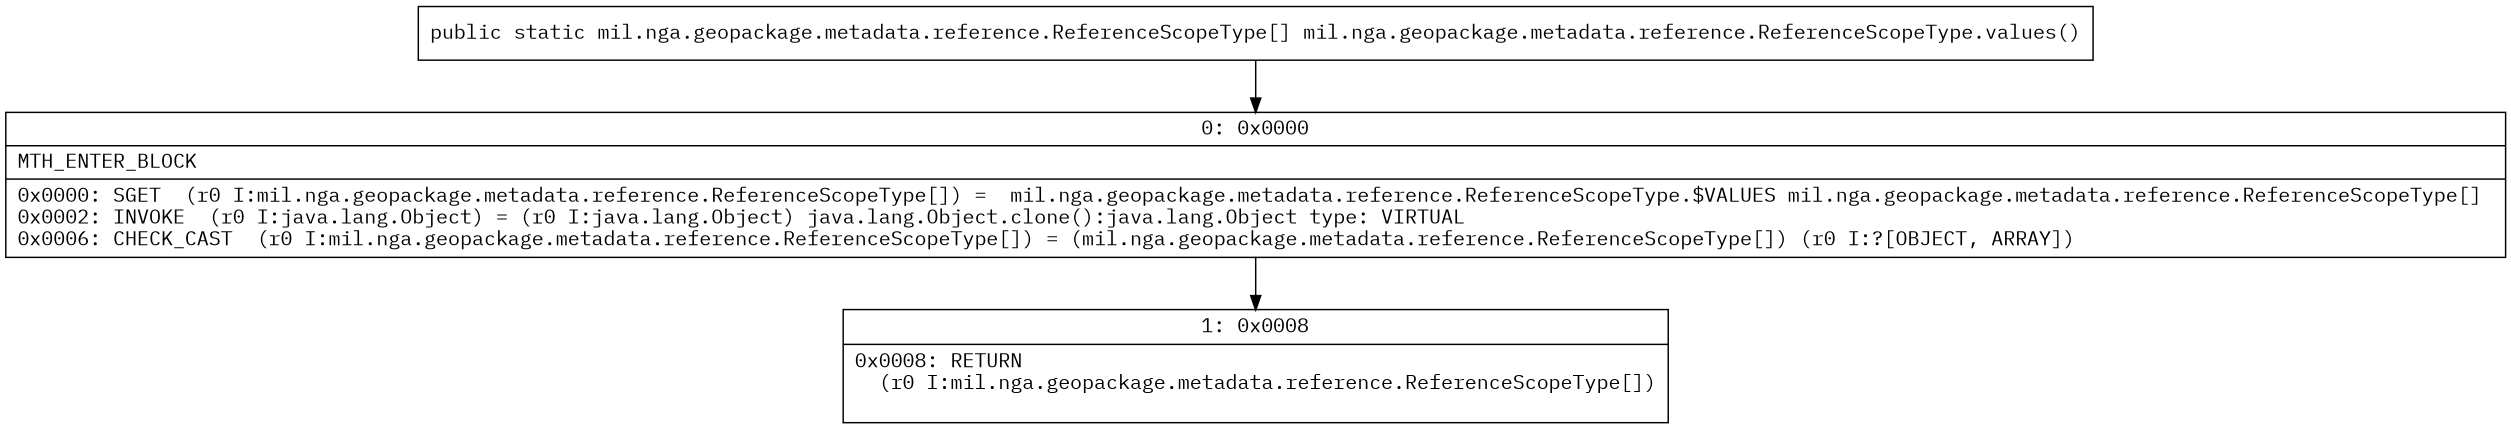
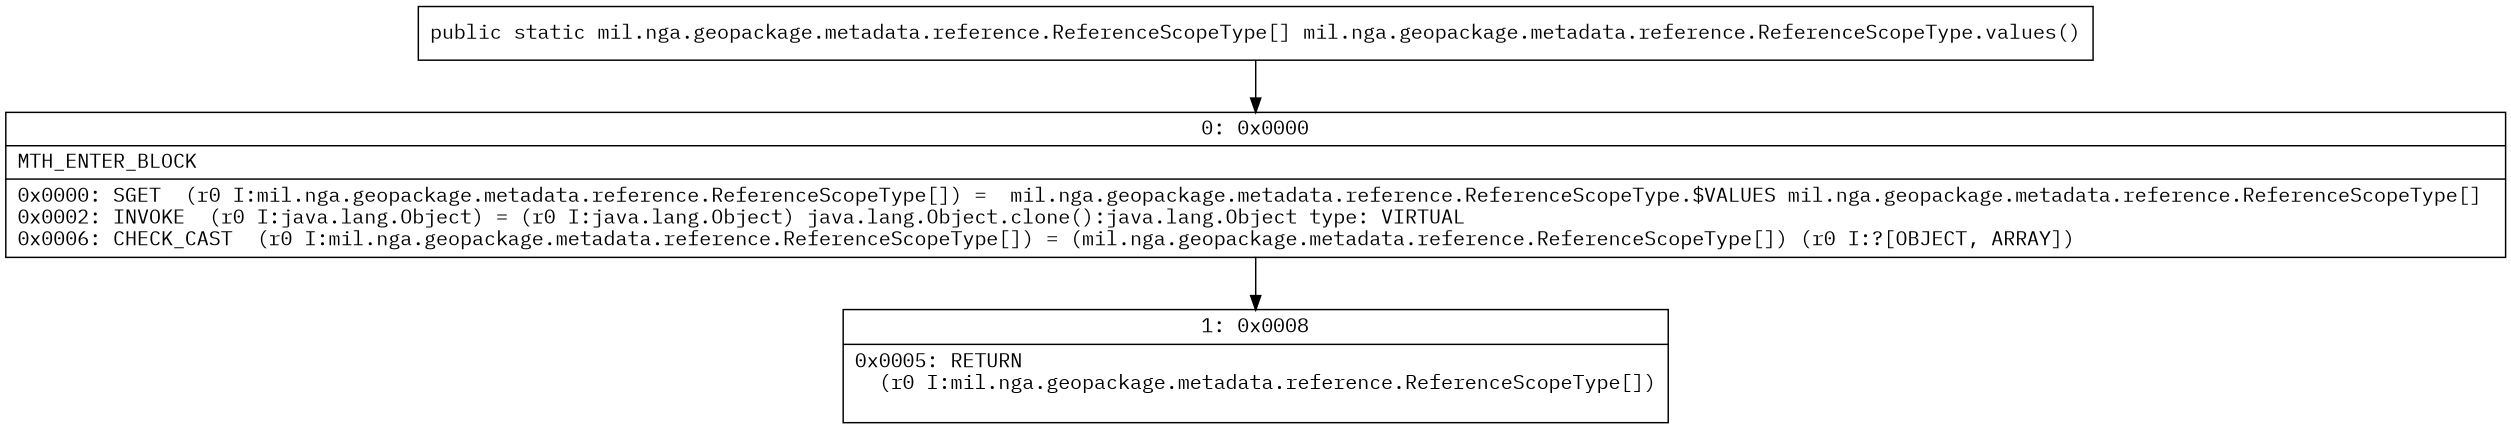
(951, 361) -> (951, 361)
